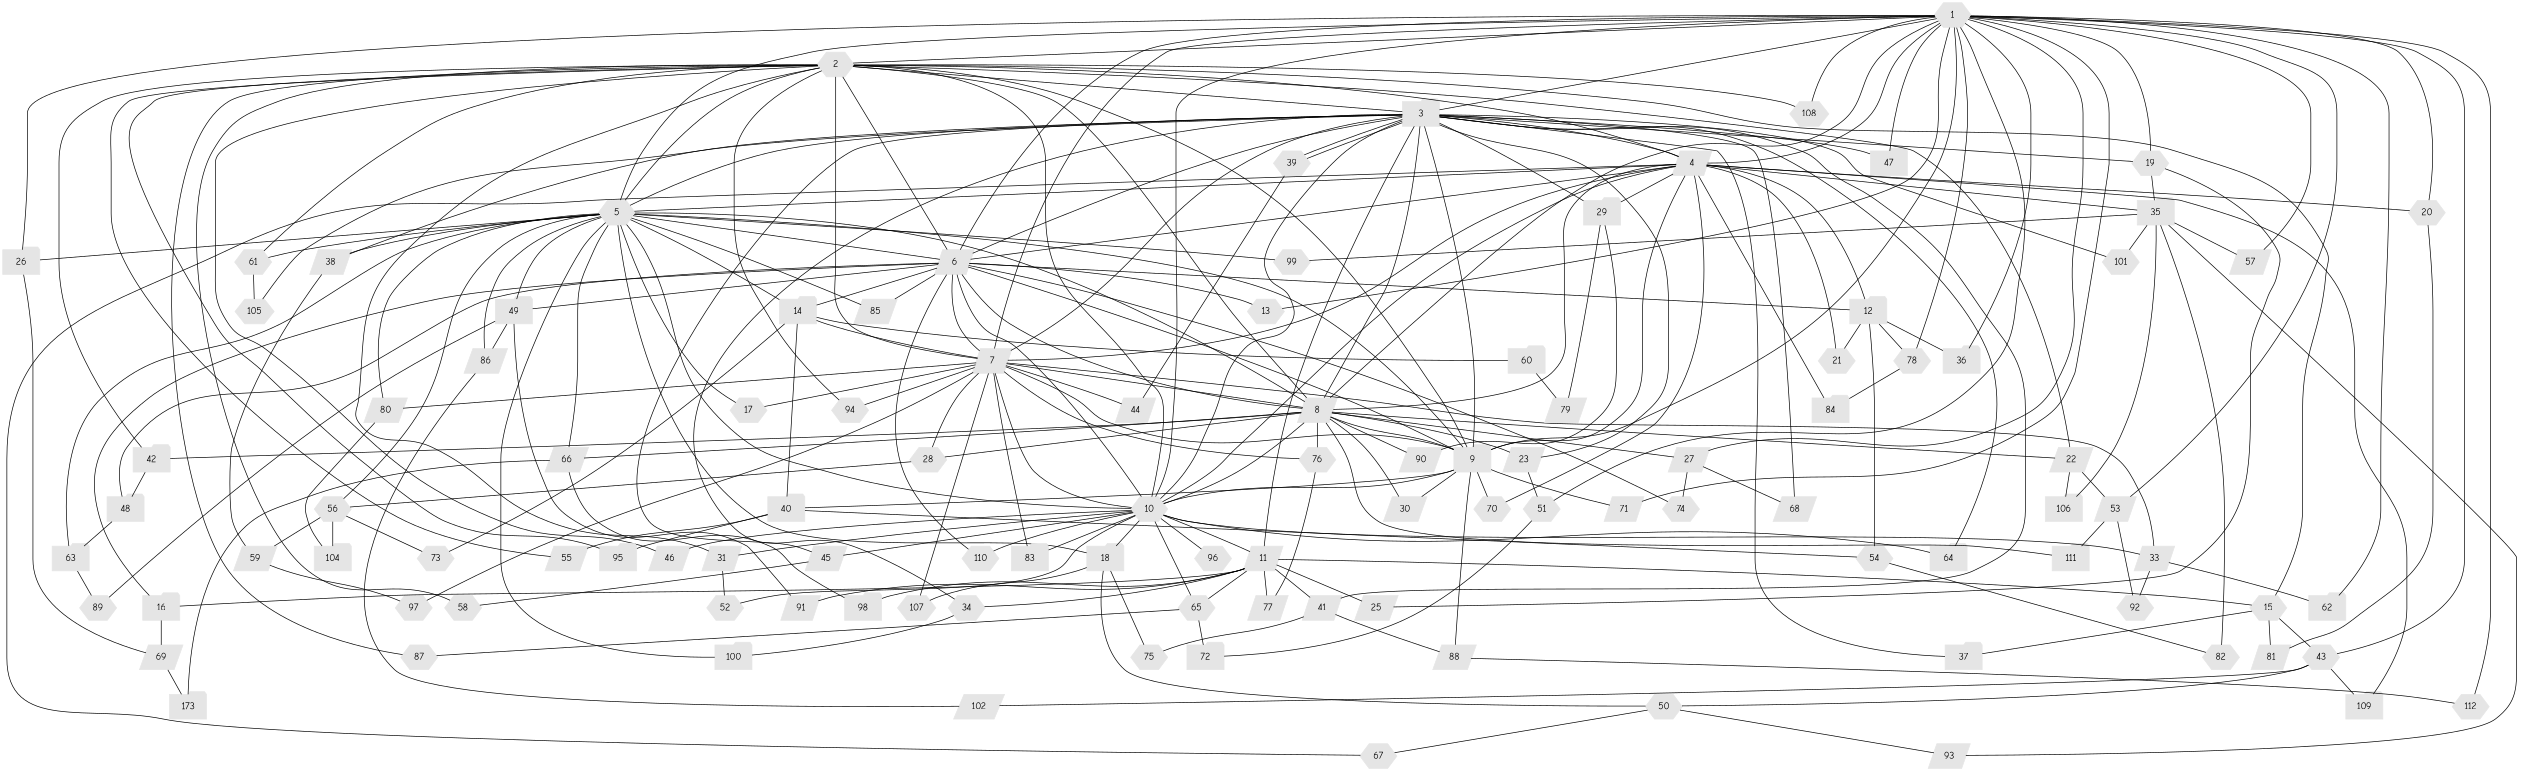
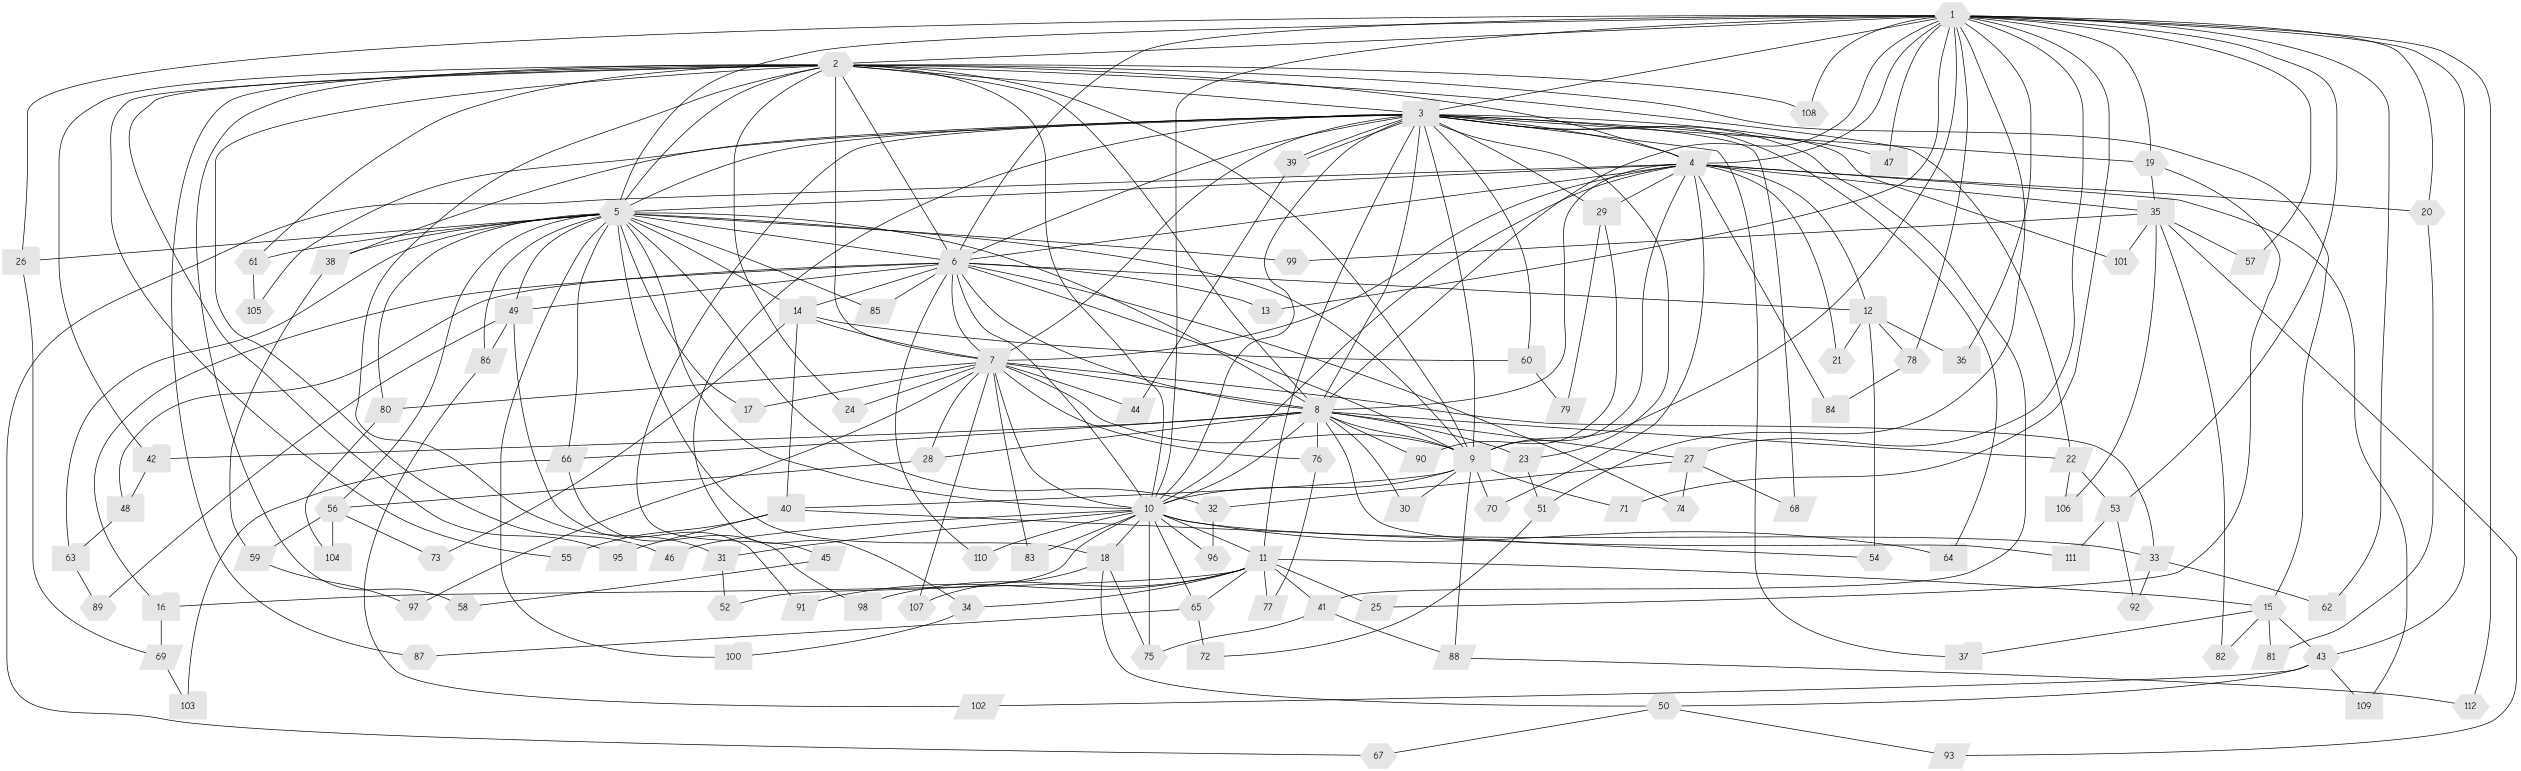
(1375, 33) -> none
none -> (1508, 220)
(850, 410) -> (850, 410)
none -> (1213, 509)
(988, 534) -> (1149, 574)
(2048, 608) -> (2245, 633)
(188, 707) -> (188, 707)
